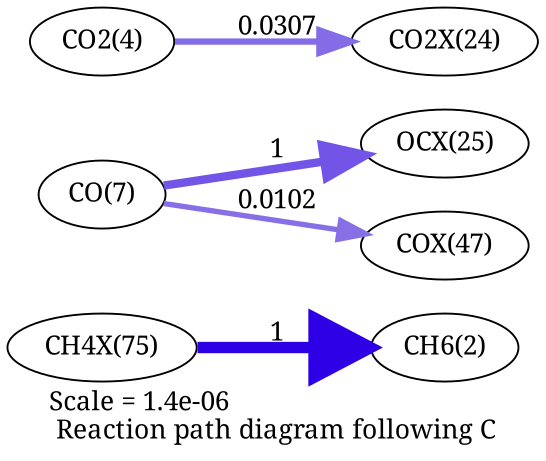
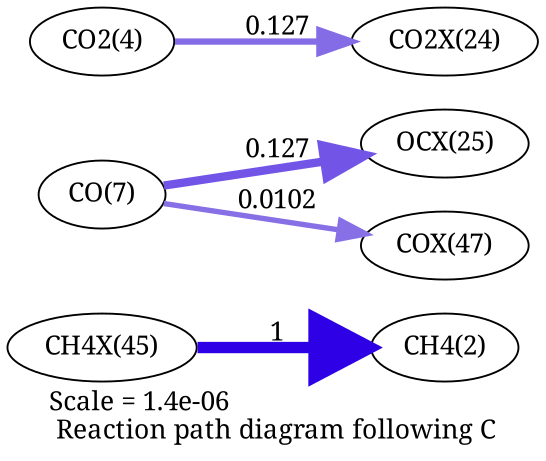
(274, 27) -> (274, 27)
(274, 150) -> (274, 150)
(102, 348) -> (102, 348)
(445, 348) -> (445, 348)
